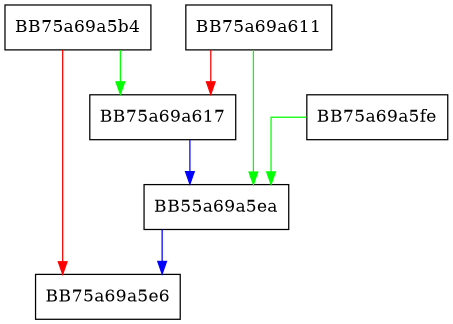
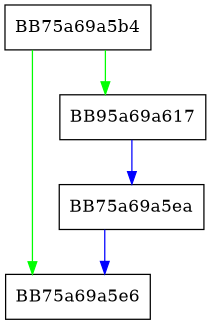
(259, 27) -> none
(163, 117) -> (133, 117)
(377, 117) -> none
(63, 156) -> (32, 156)
(216, 207) -> (132, 207)
